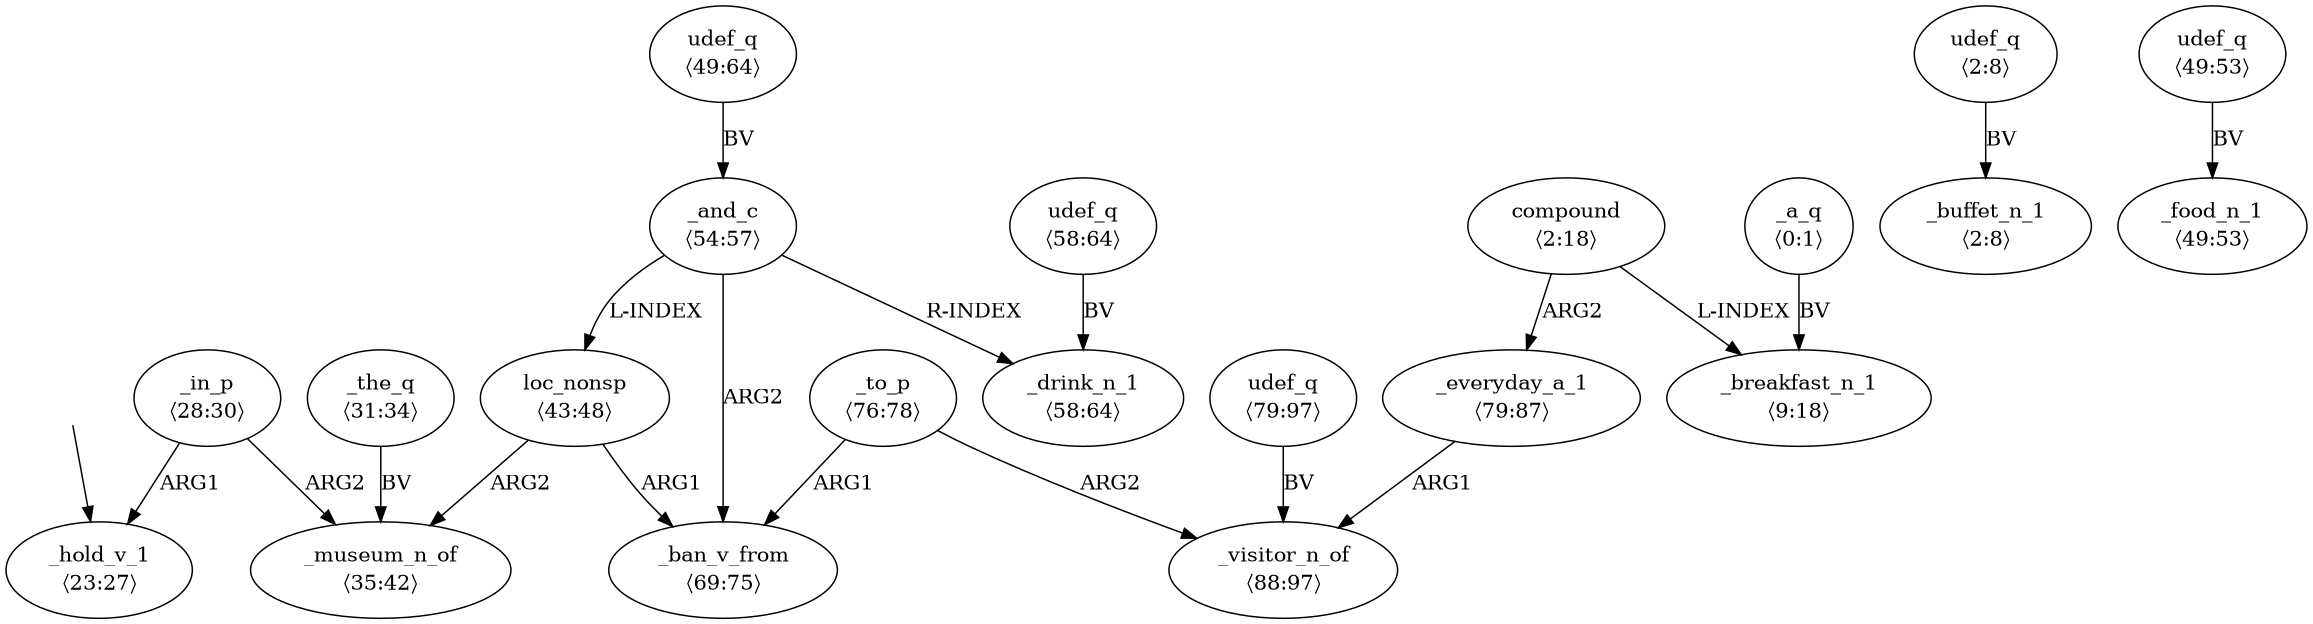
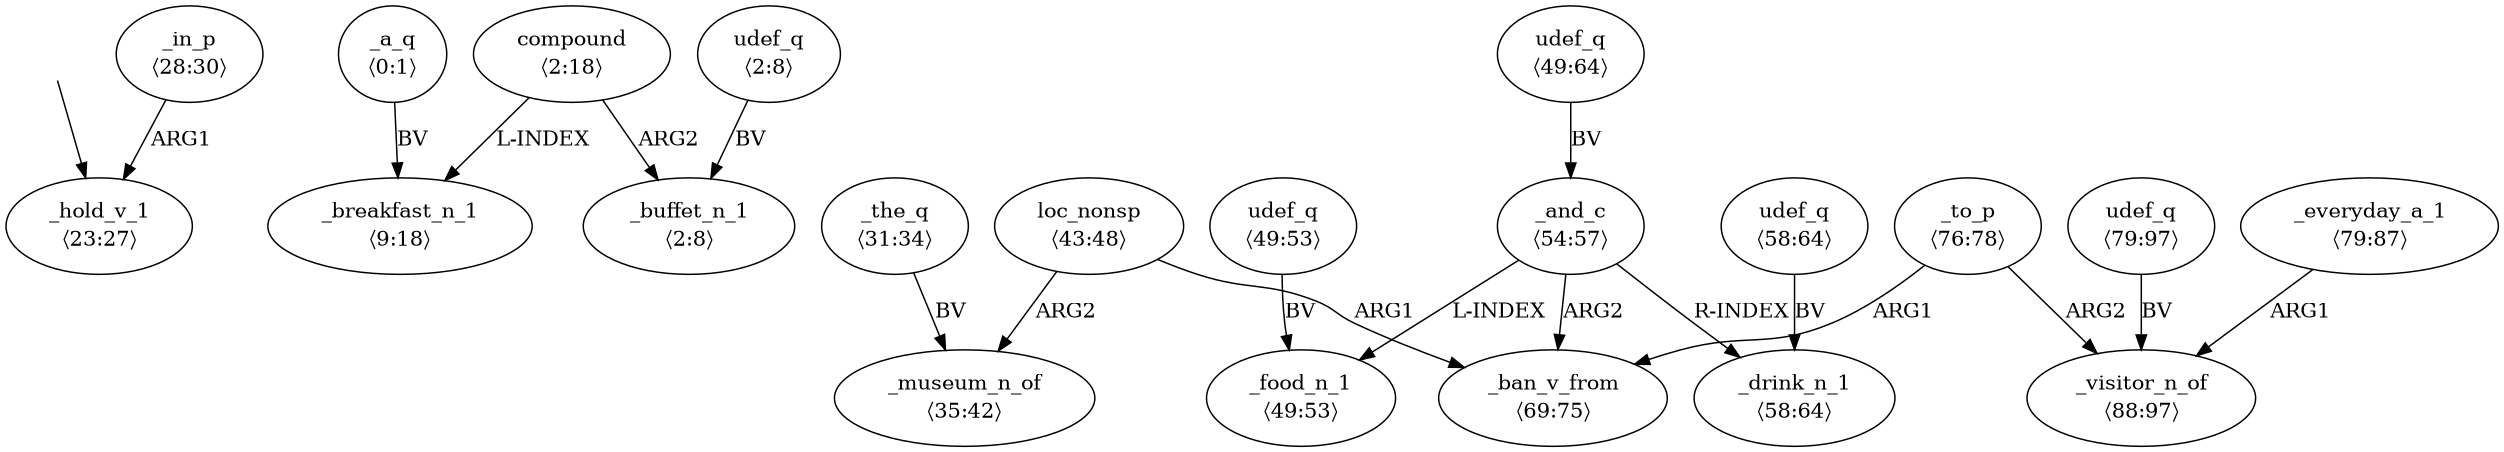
(620, 289) -> (1445, 306)
(1541, 305) -> (626, 134)
(286, 476) -> none
